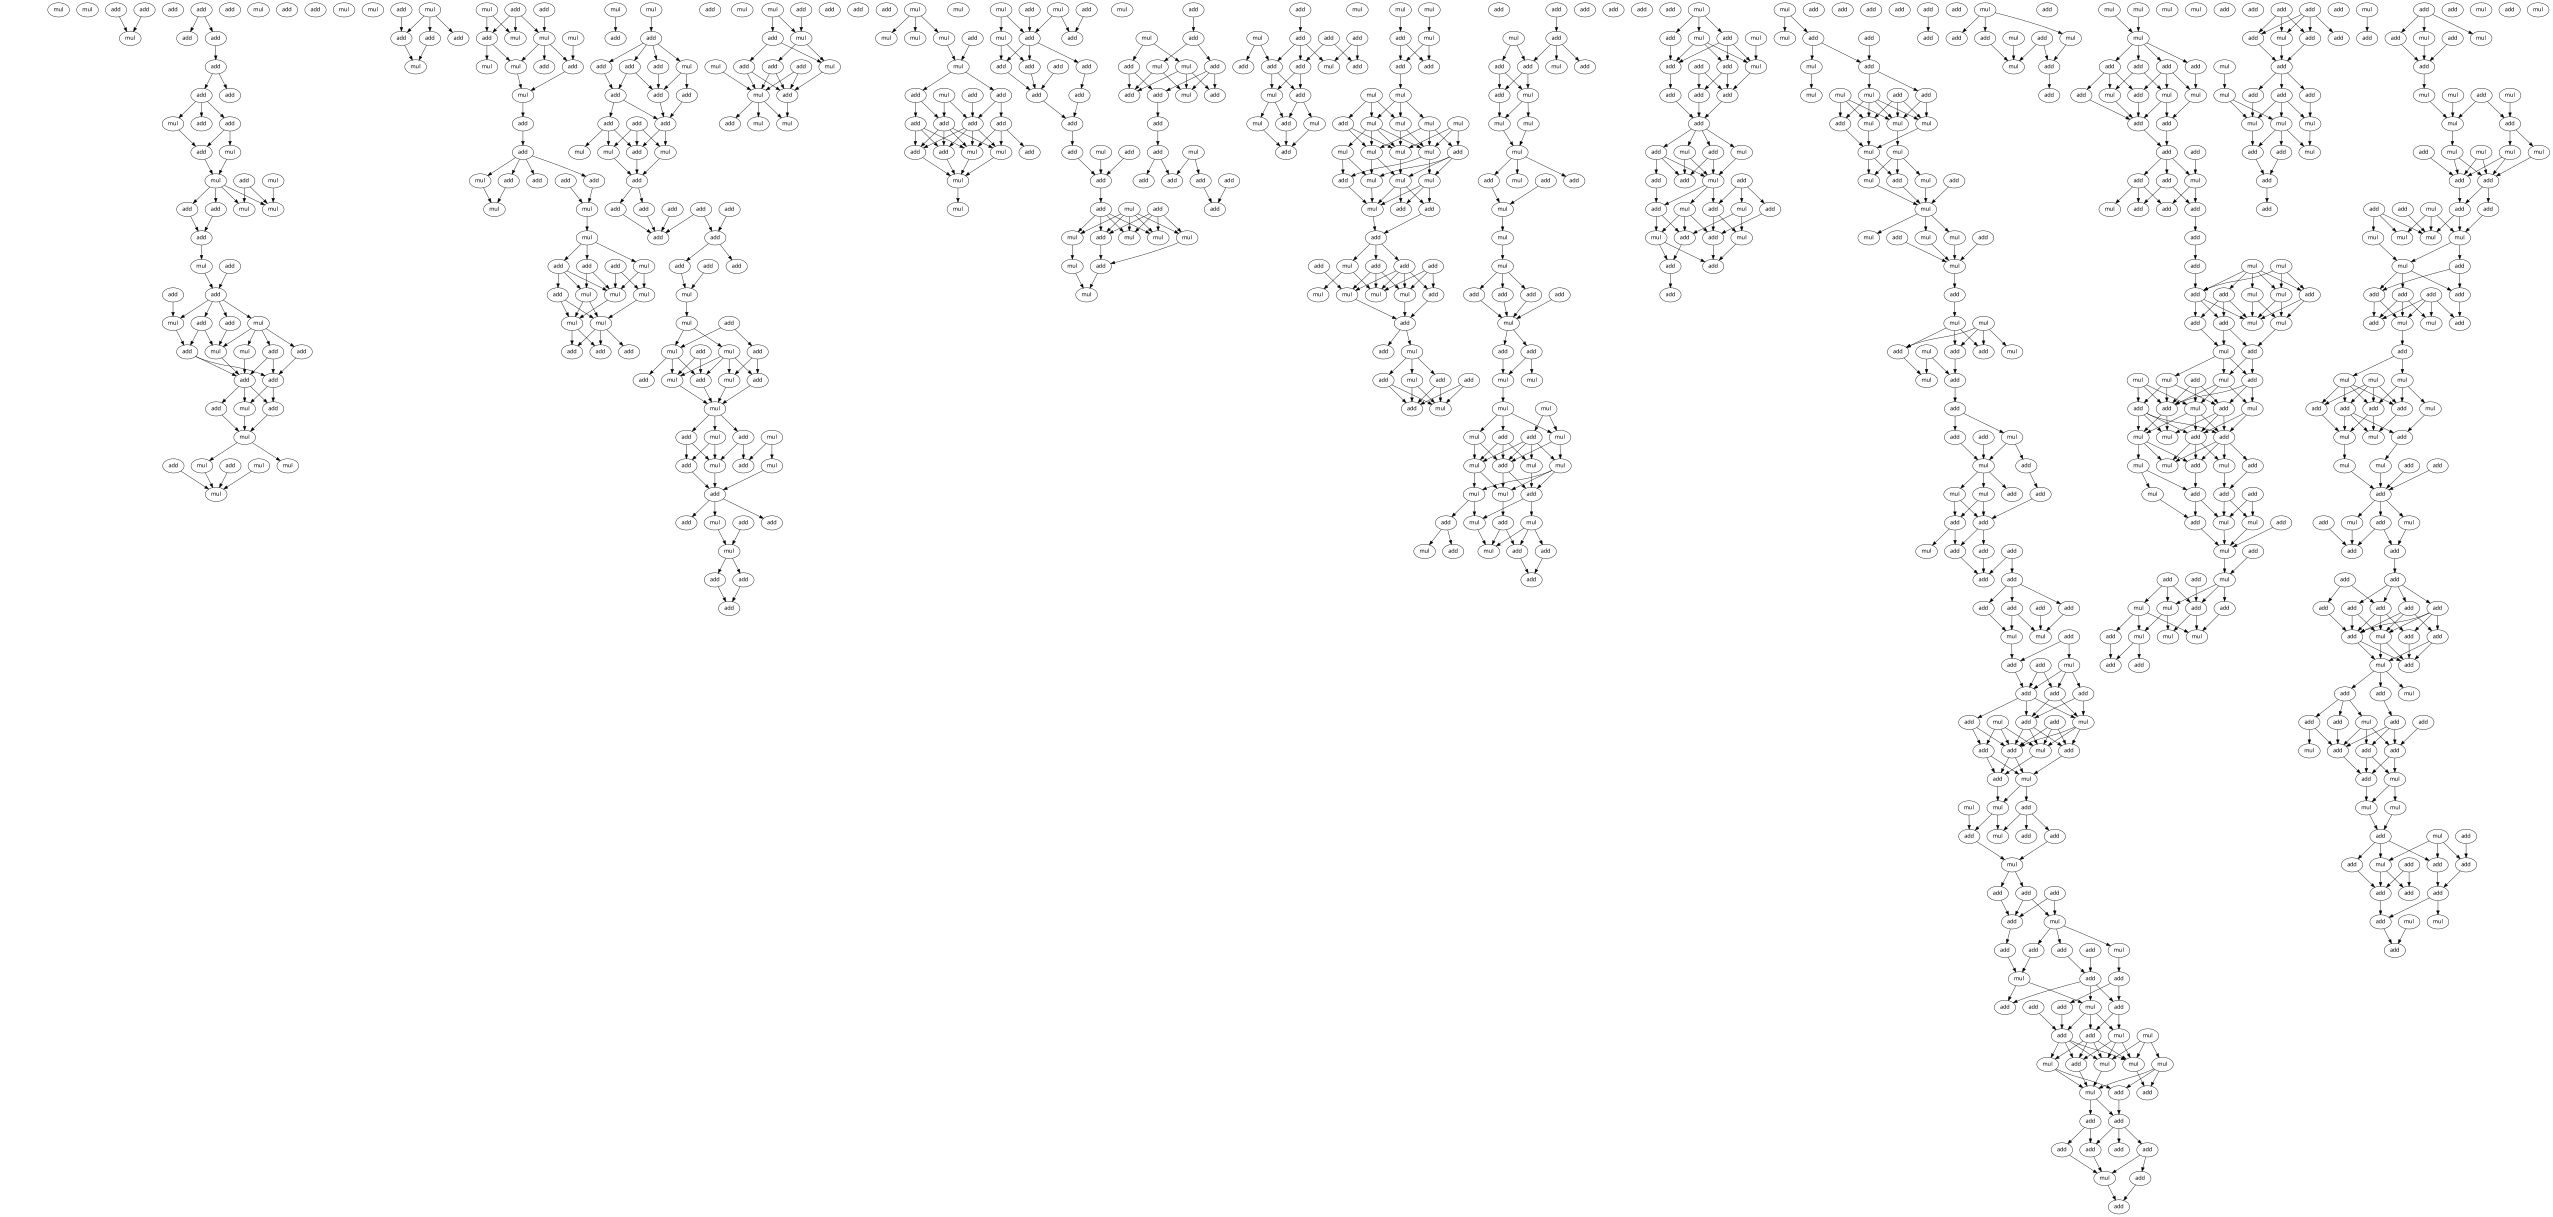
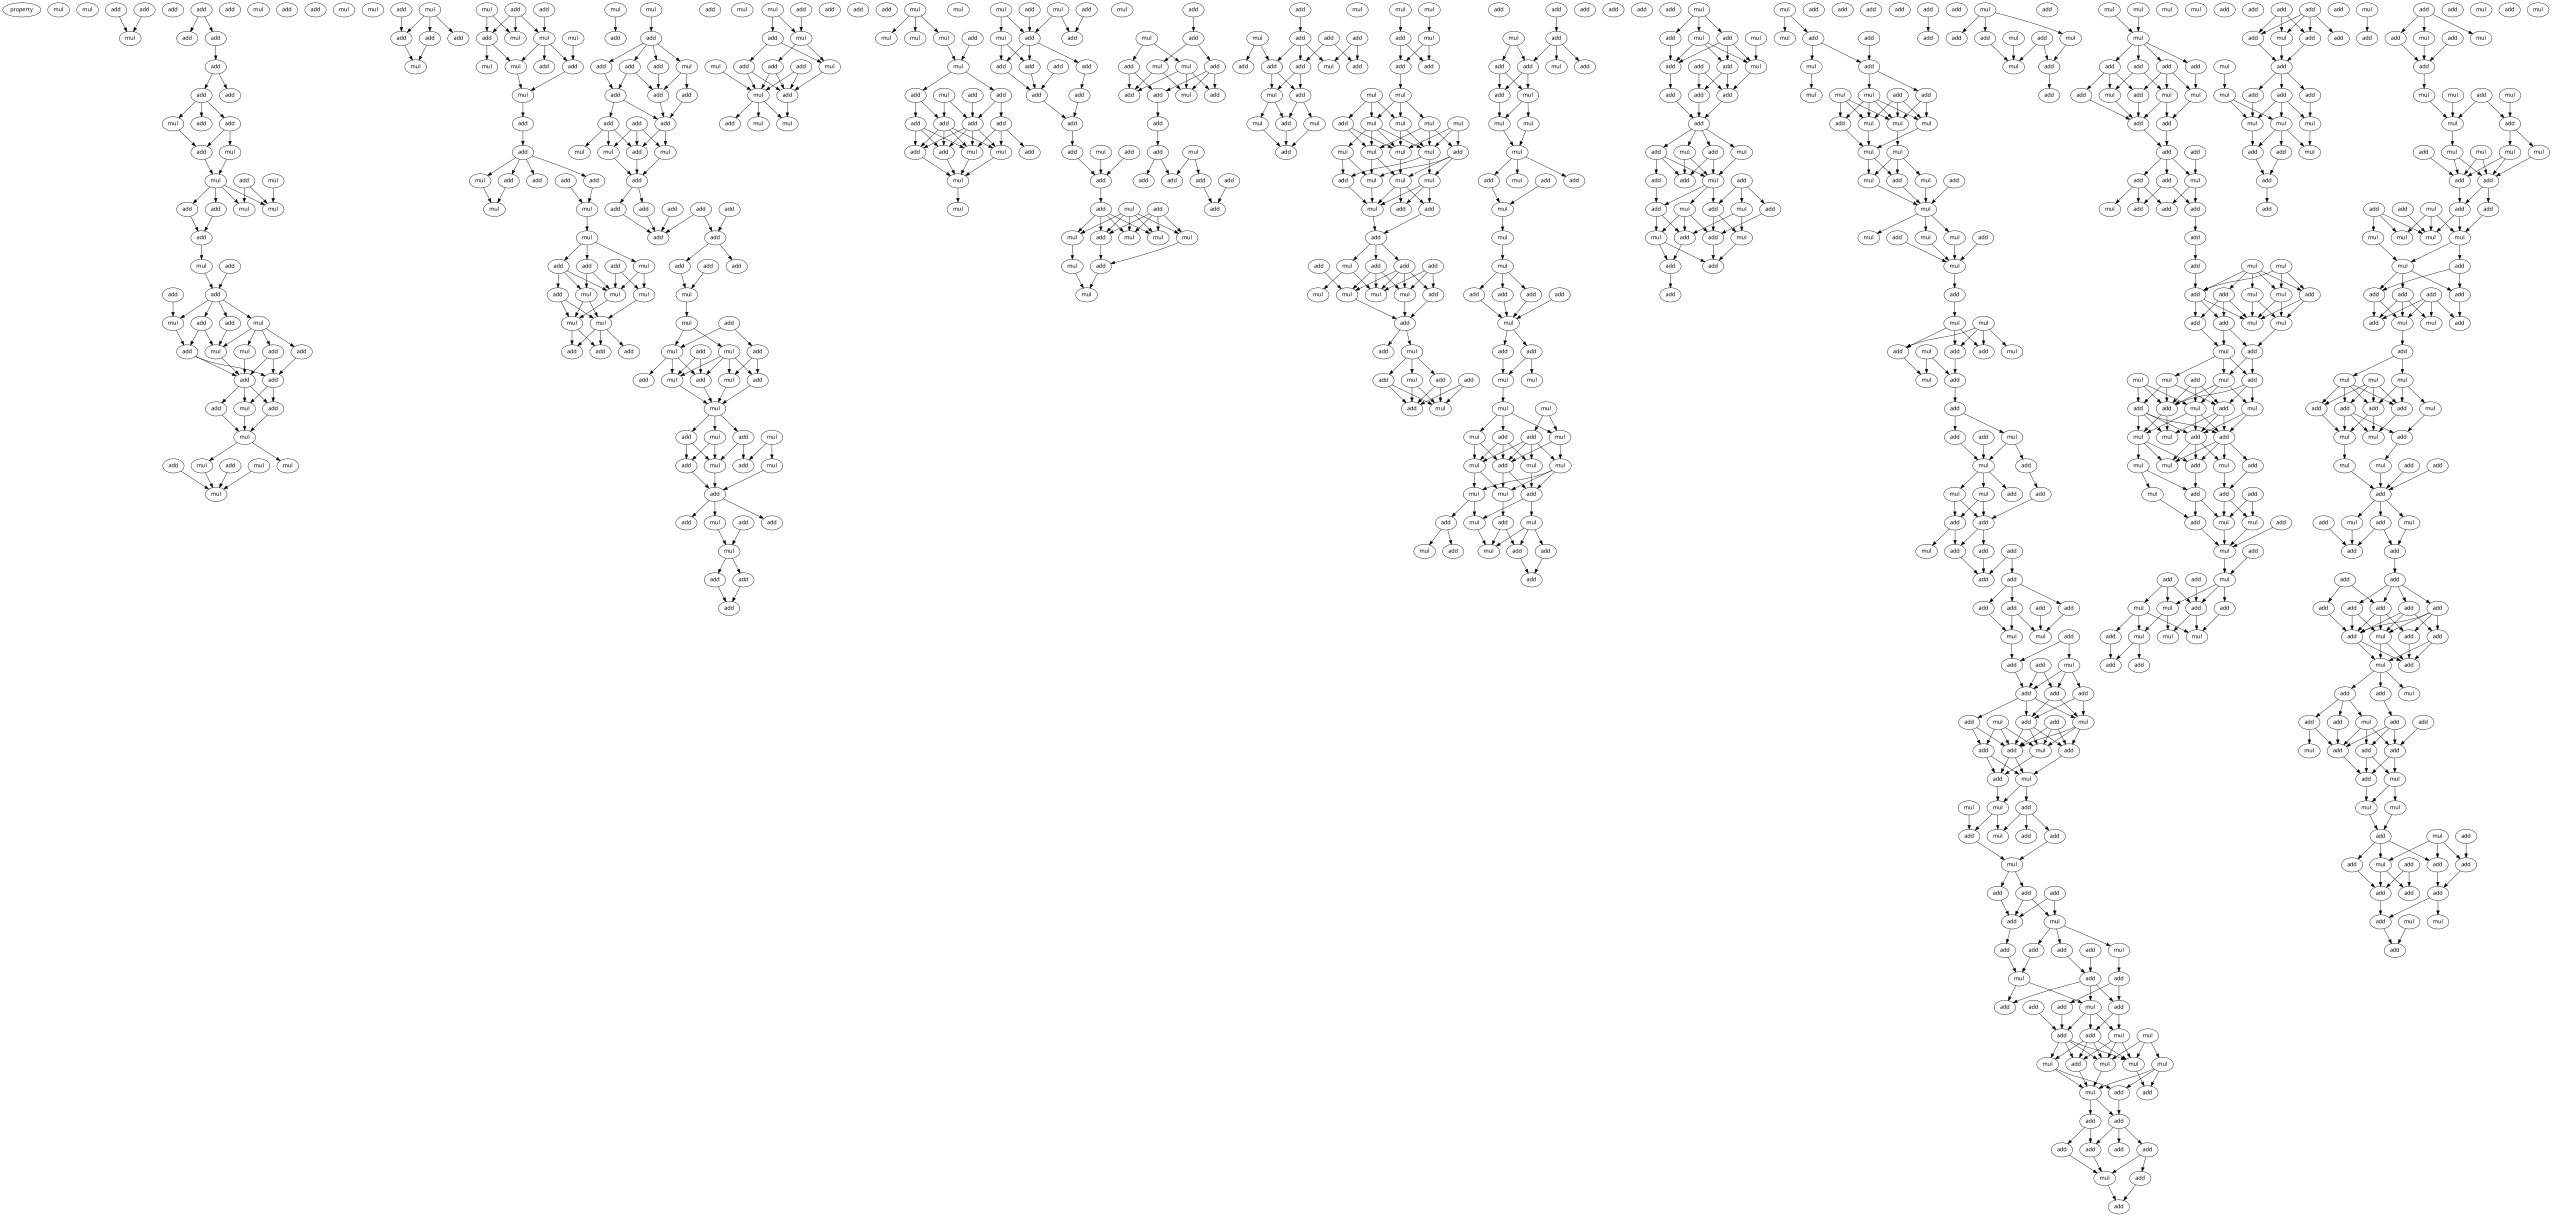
none -> (22, 10)
